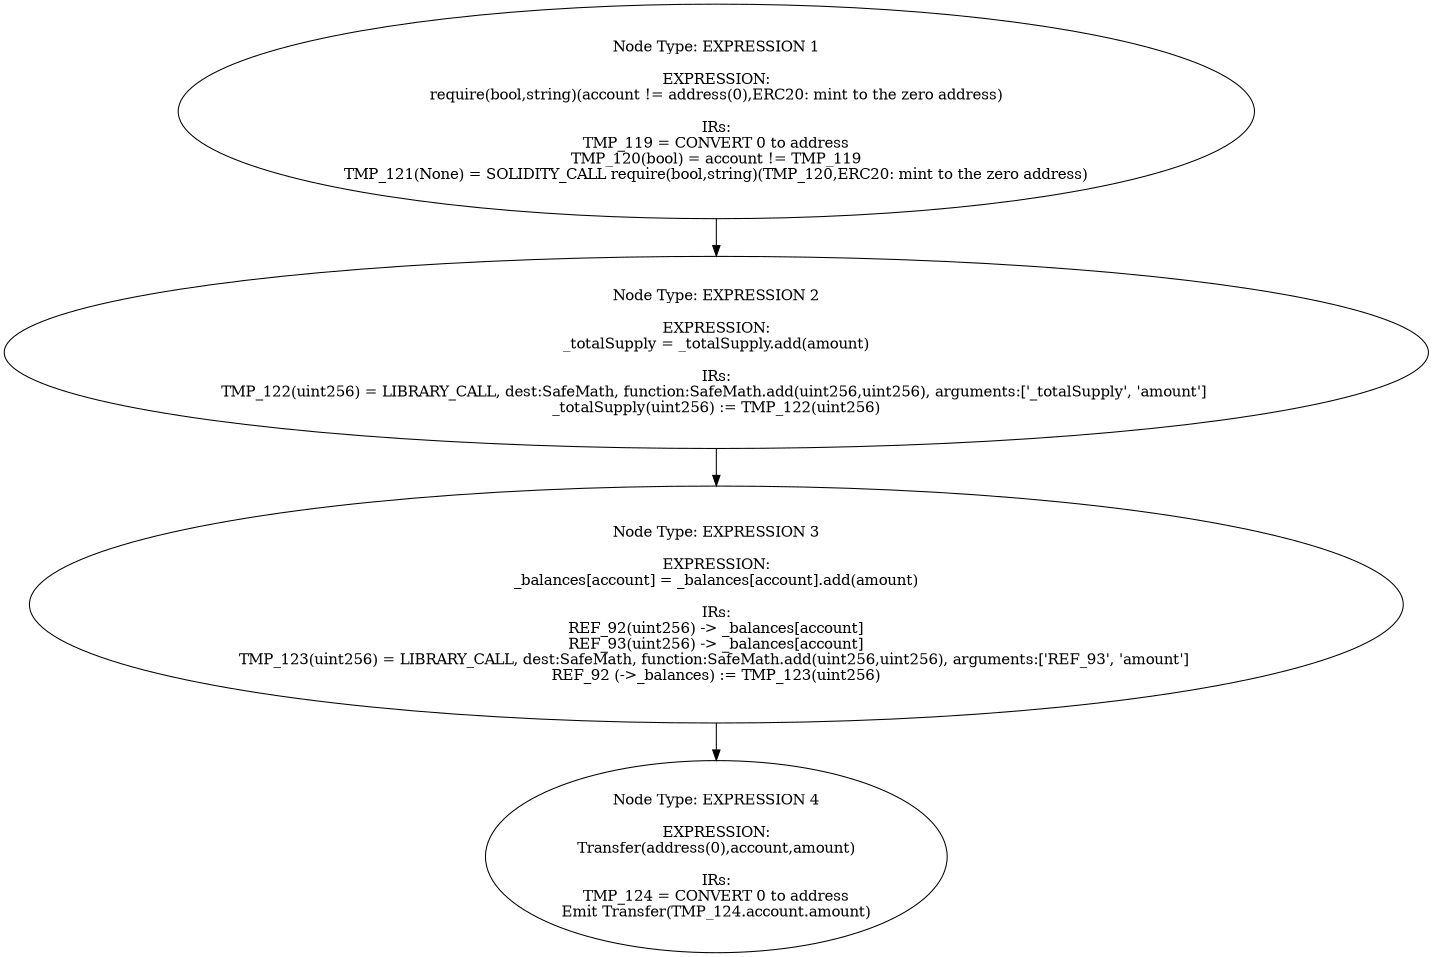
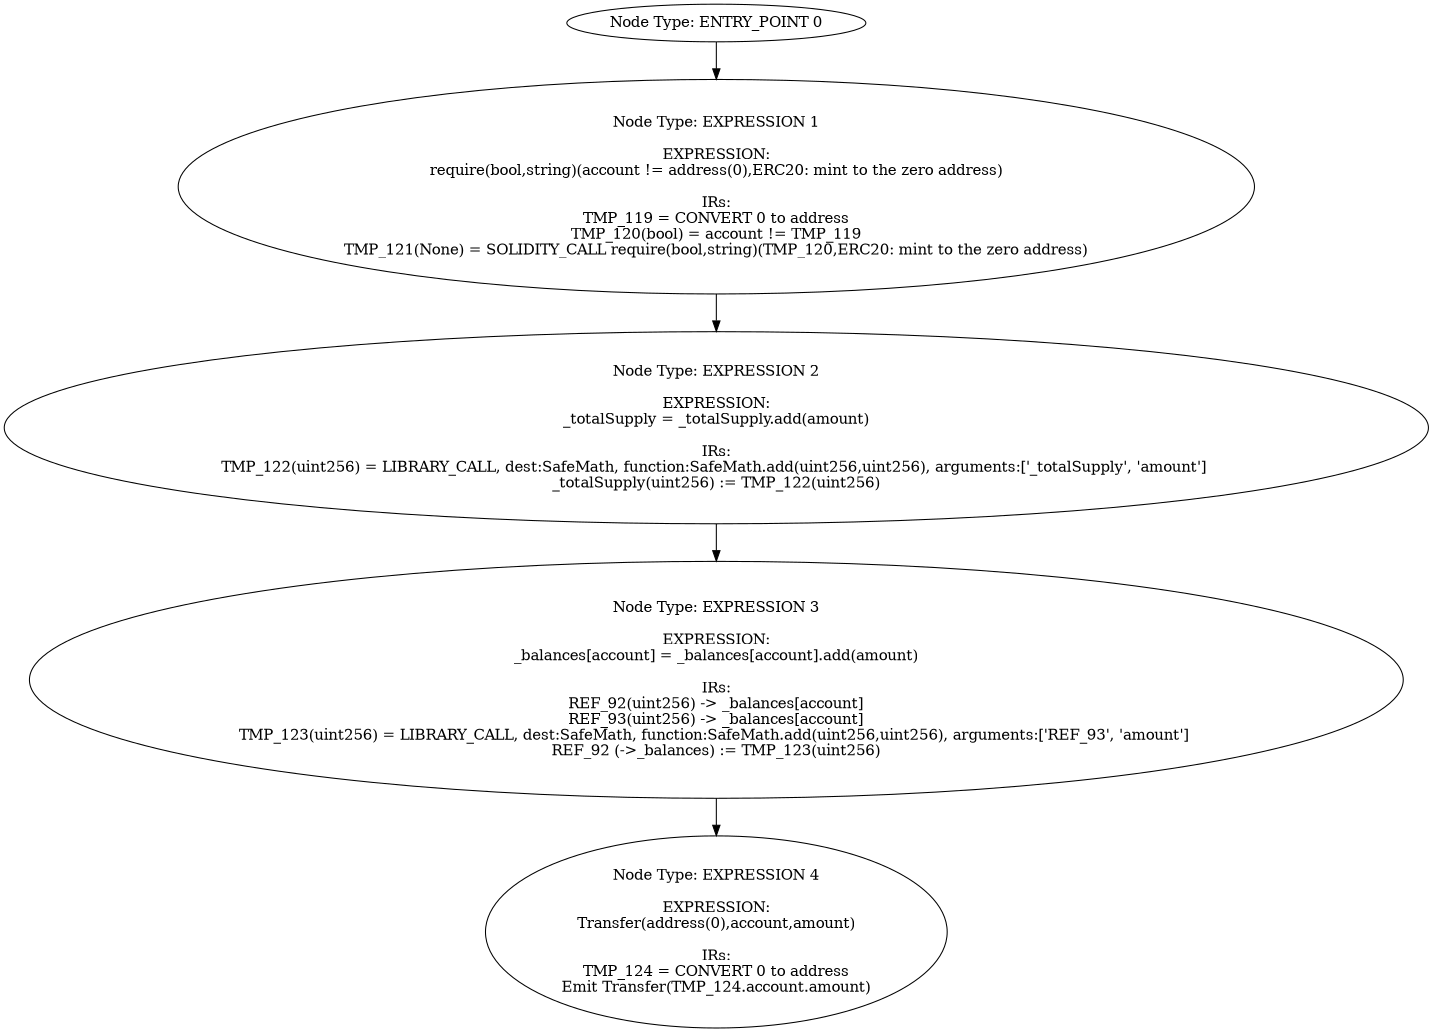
none -> (716, 23)
